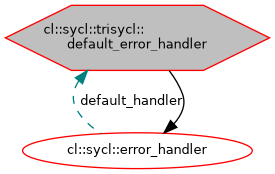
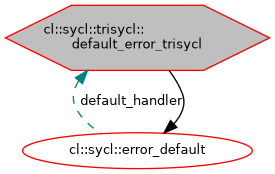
(137, 38) -> (137, 38)
(137, 151) -> (137, 151)
